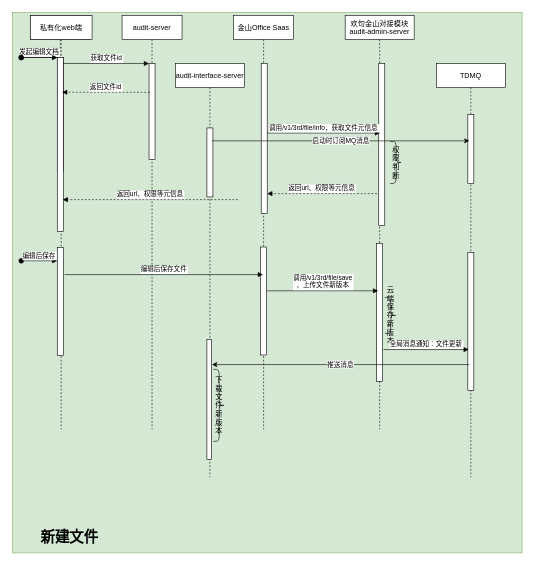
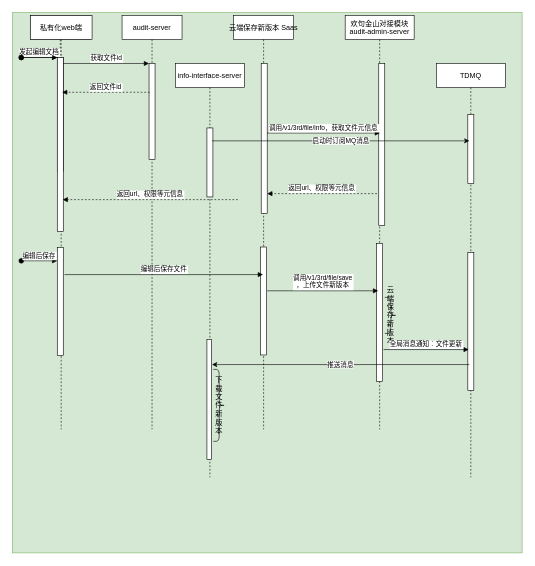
(263, 28) -> (263, 28)
(210, 76) -> (210, 76)
(396, 162) -> none
(69, 537) -> none
